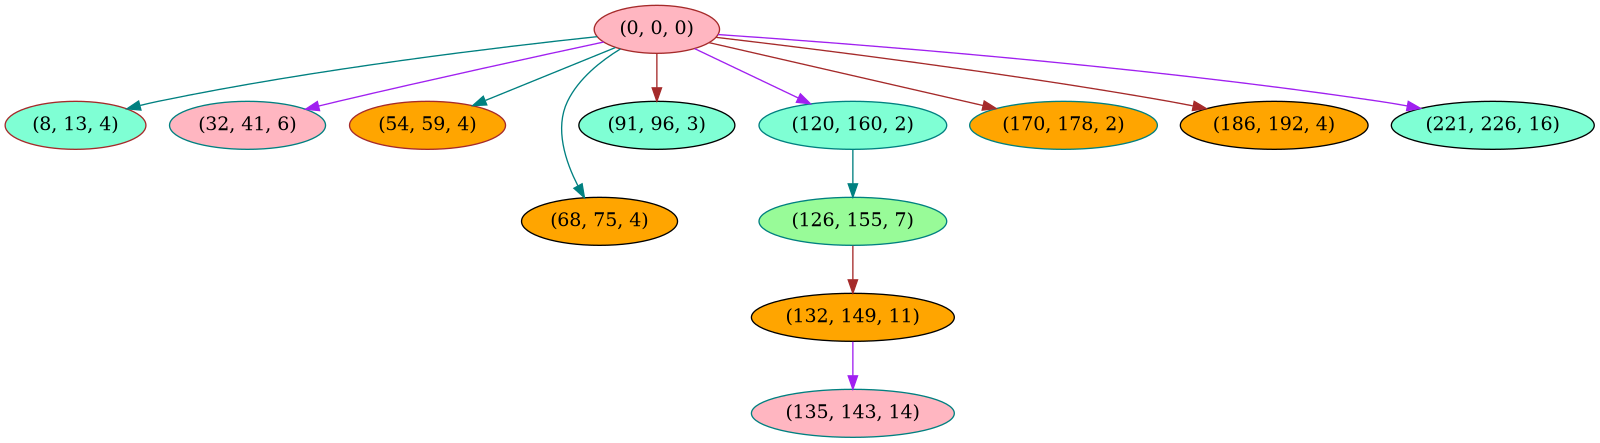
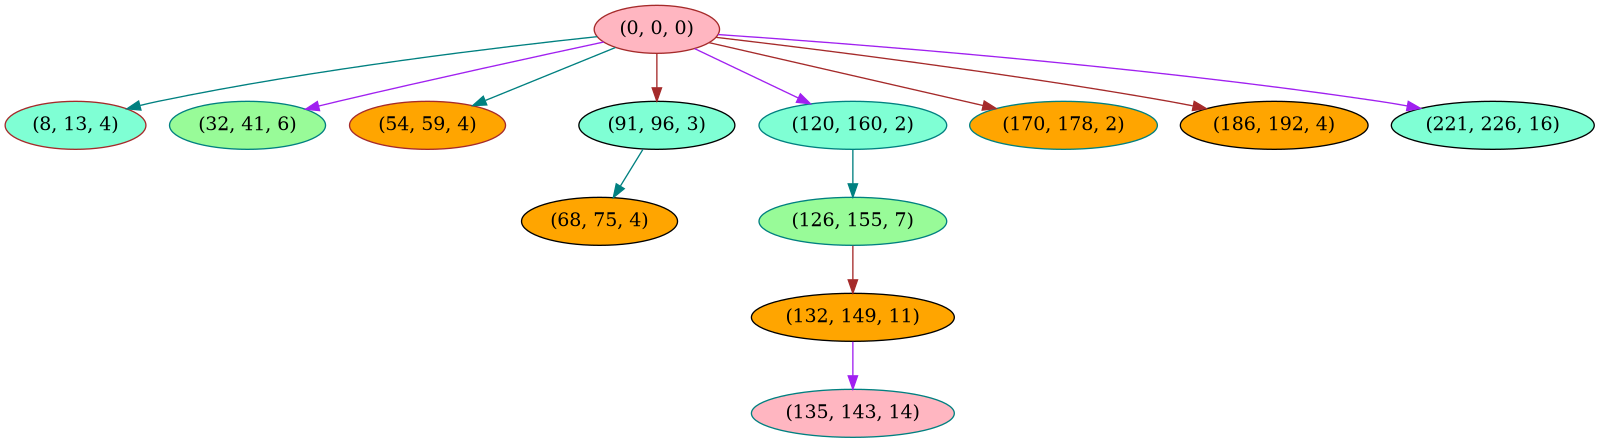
(565, 107) -> (632, 168)
(248, 125) -> (248, 125)
